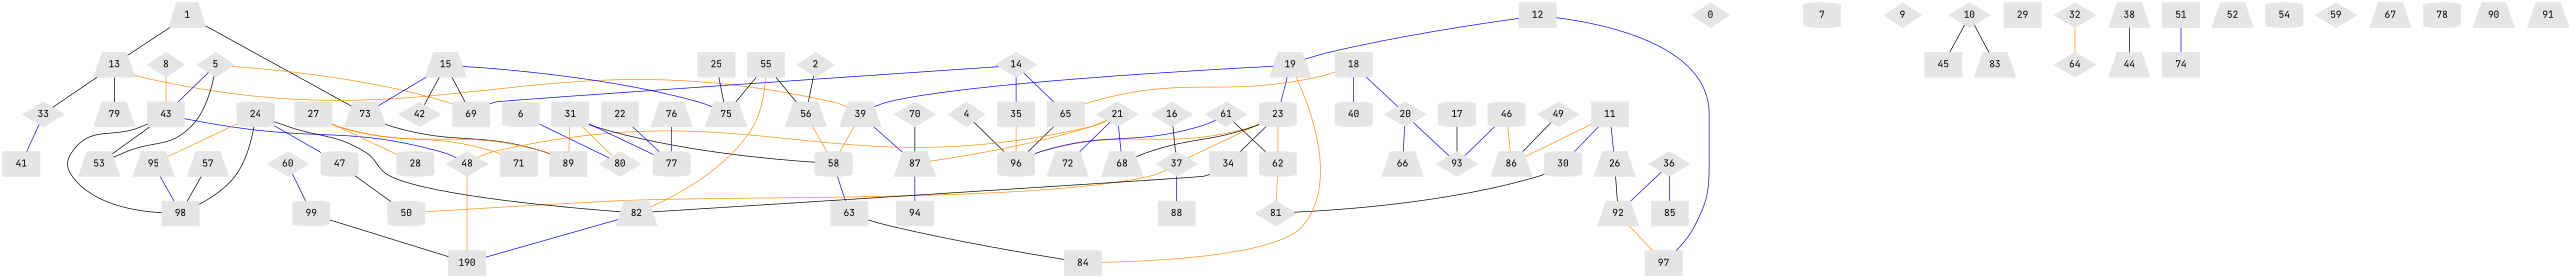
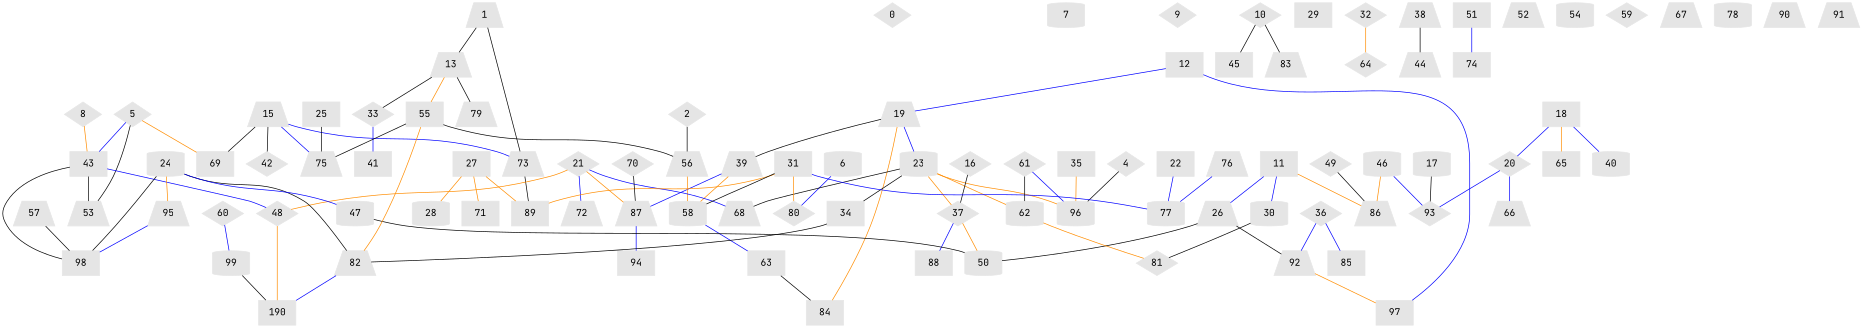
(1016, 65) -> none
(1073, 79) -> (818, 136)
(491, 90) -> (438, 90)
(1041, 139) -> none
none -> (1096, 248)
